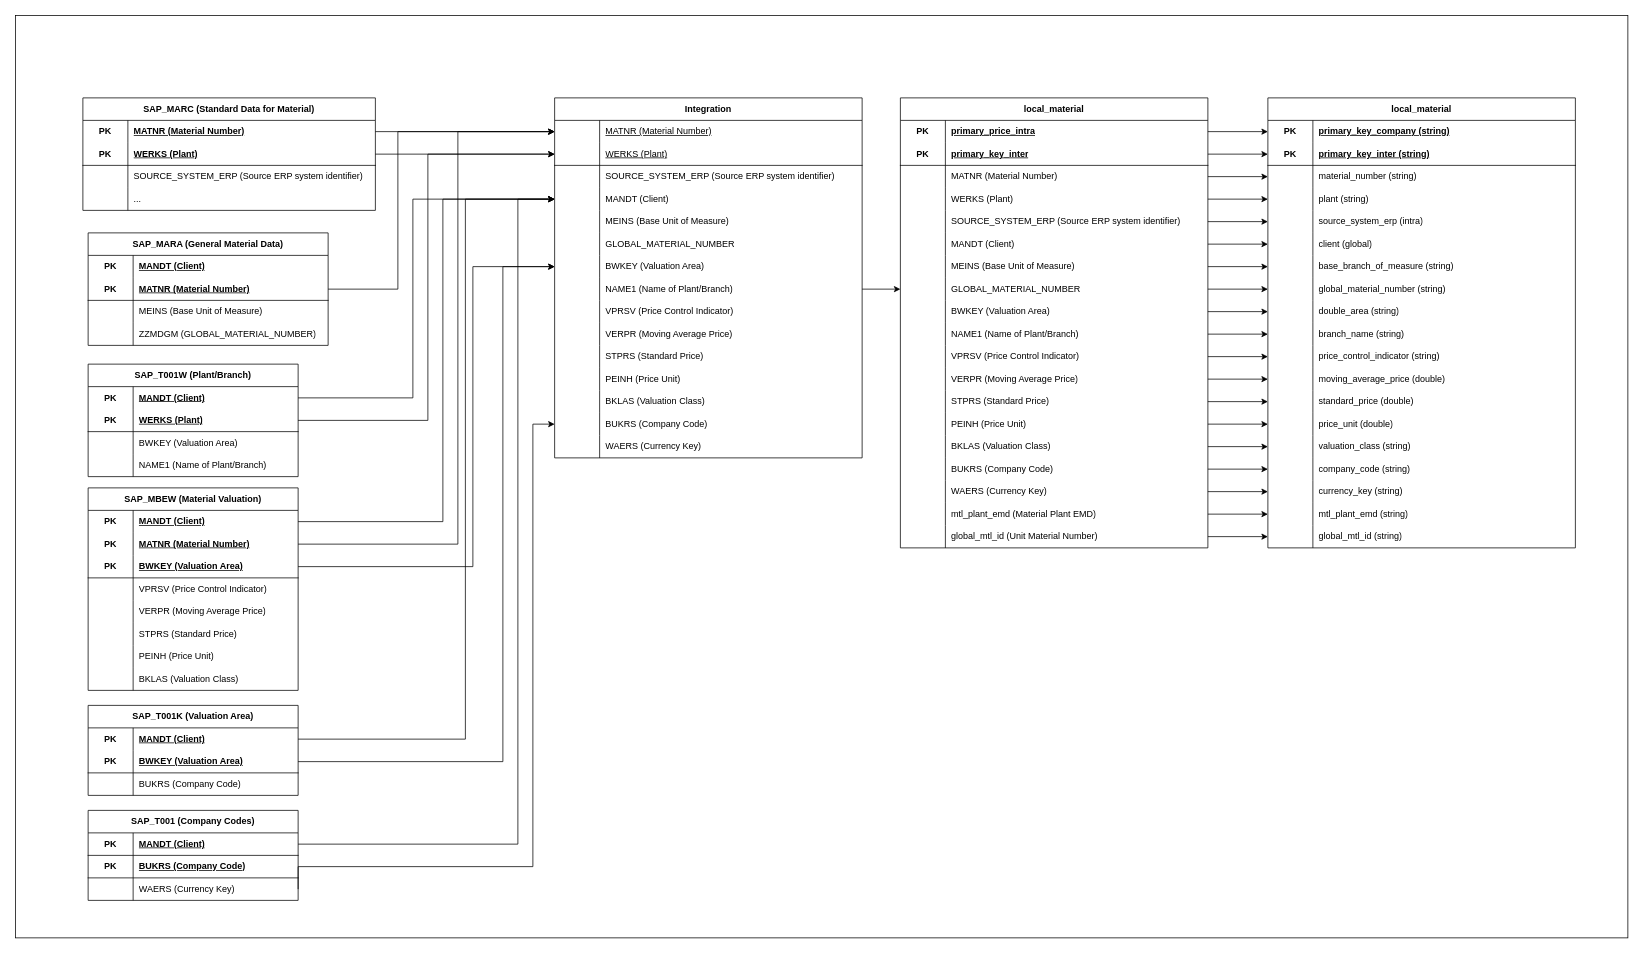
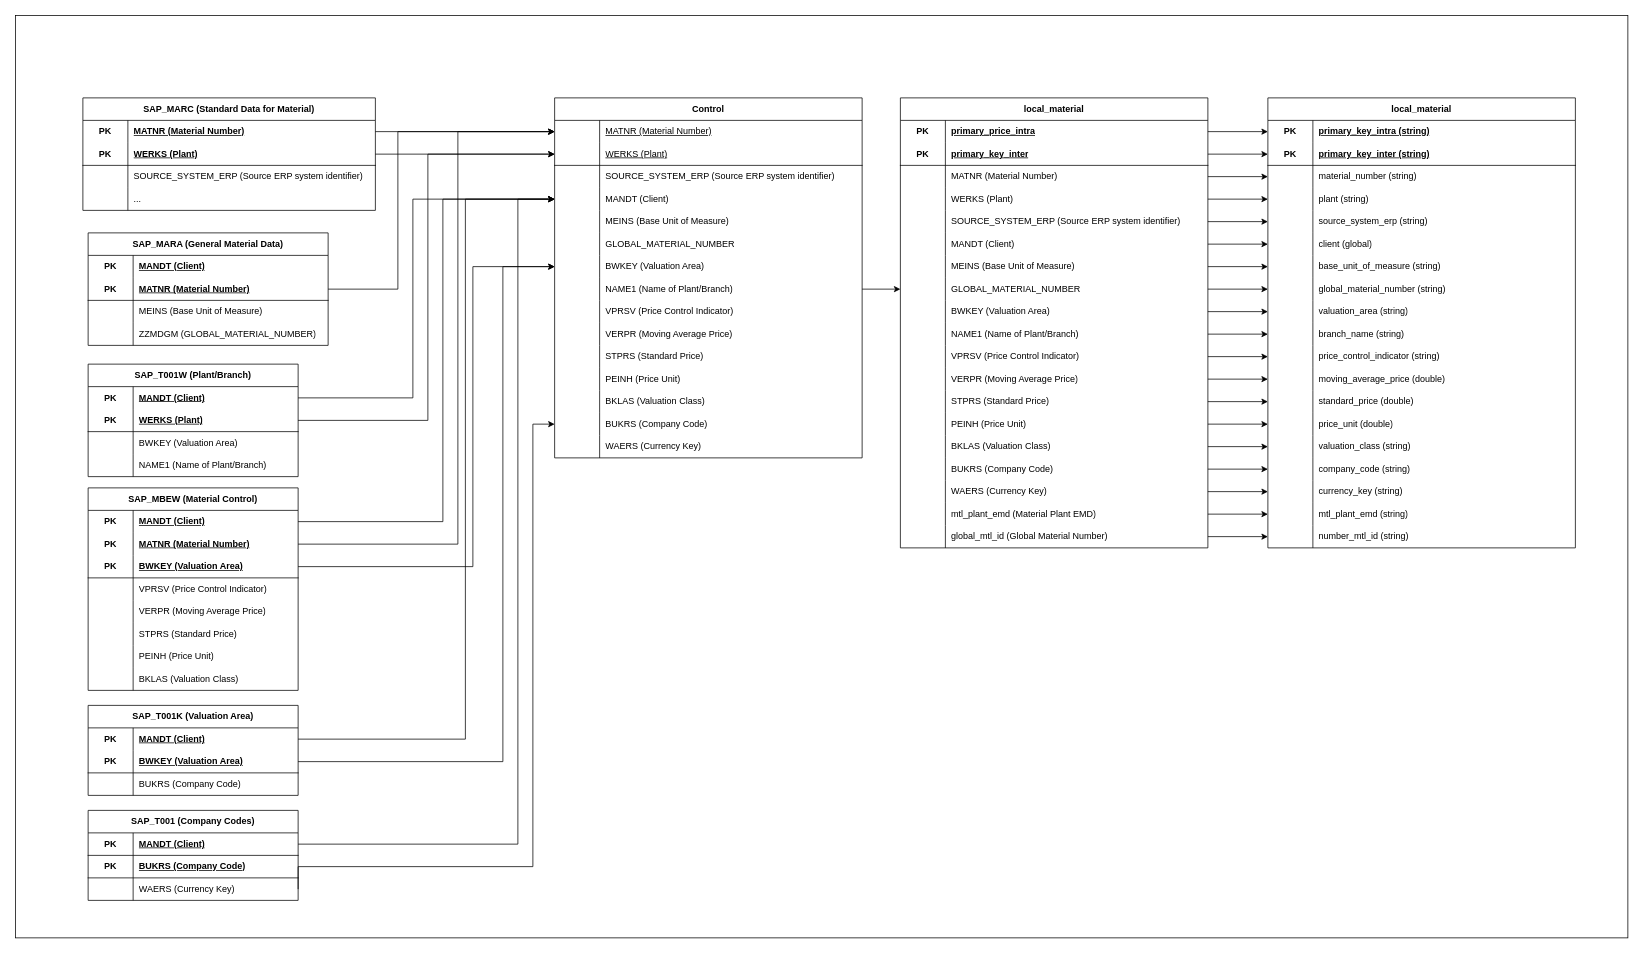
(708, 109) -> (708, 109)
(1386, 132) -> (1380, 132)
(1380, 222) -> (1382, 222)
(1395, 267) -> (1388, 267)
(1366, 312) -> (1372, 312)
(193, 499) -> (193, 499)
(1030, 537) -> (1034, 537)
(1367, 537) -> (1370, 537)
